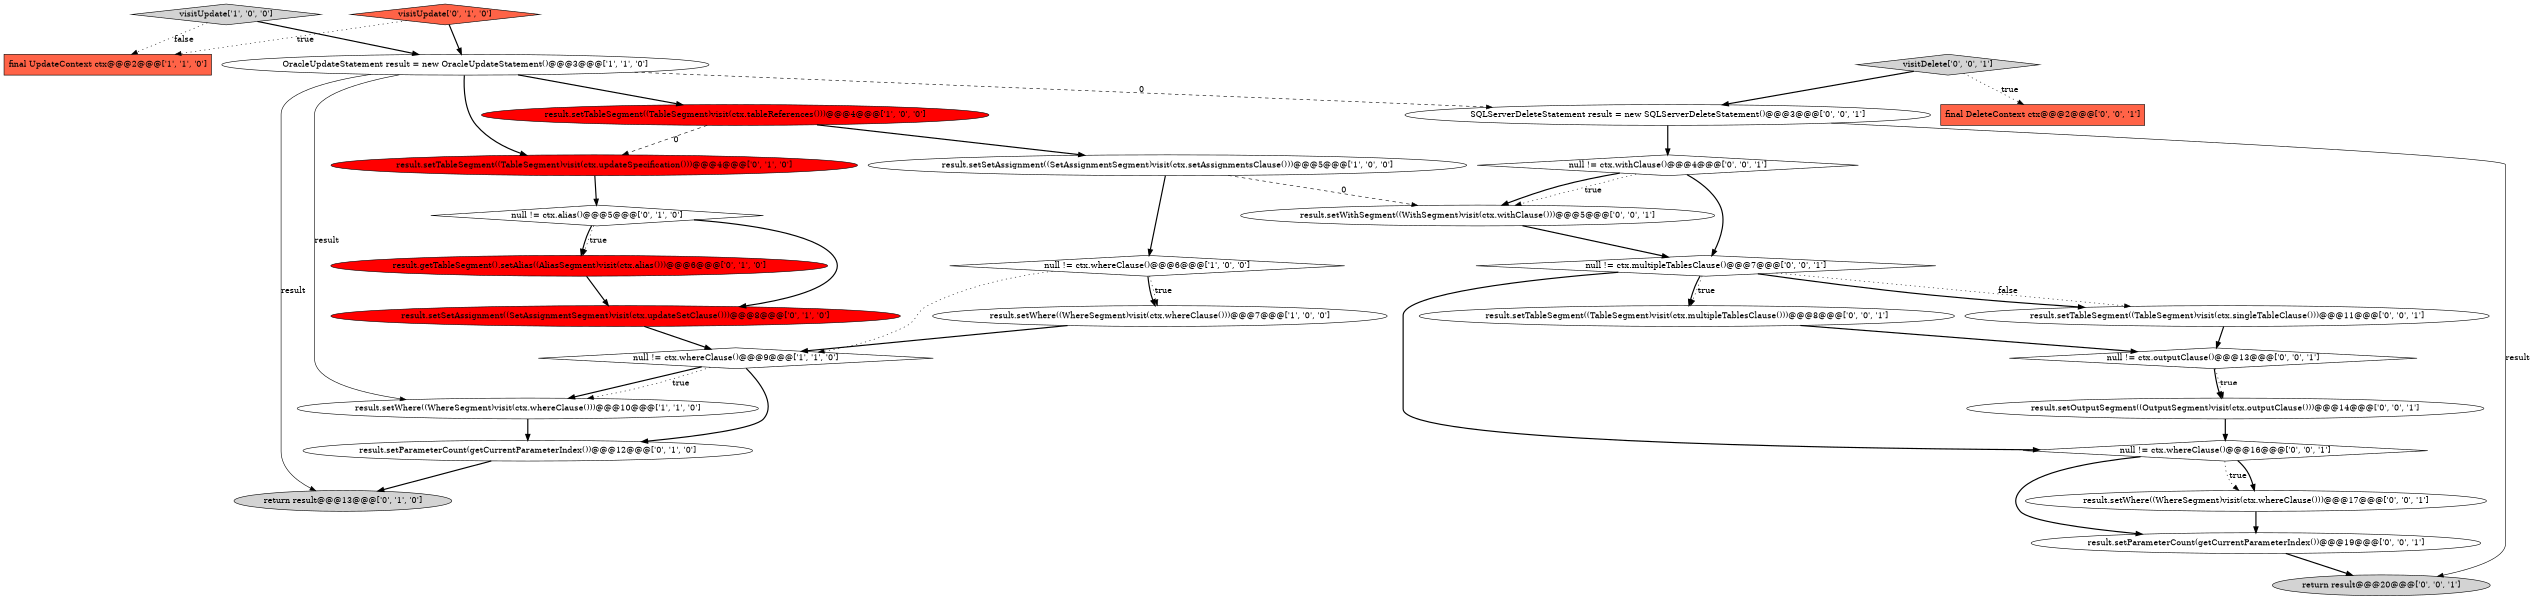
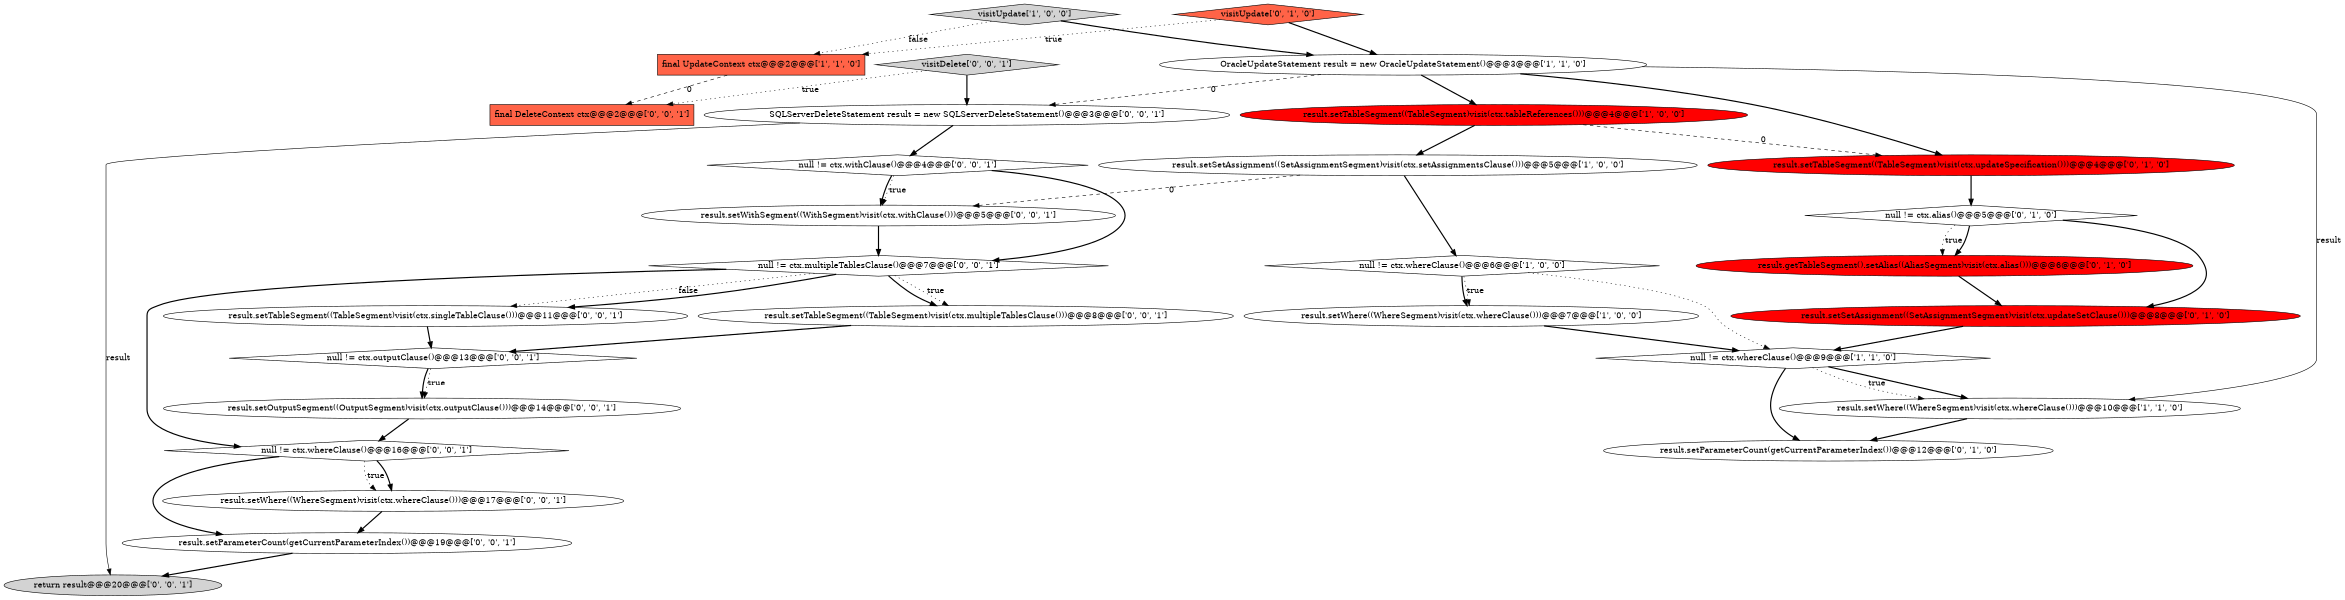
none -> (679, 89)
(343, 501) -> none
